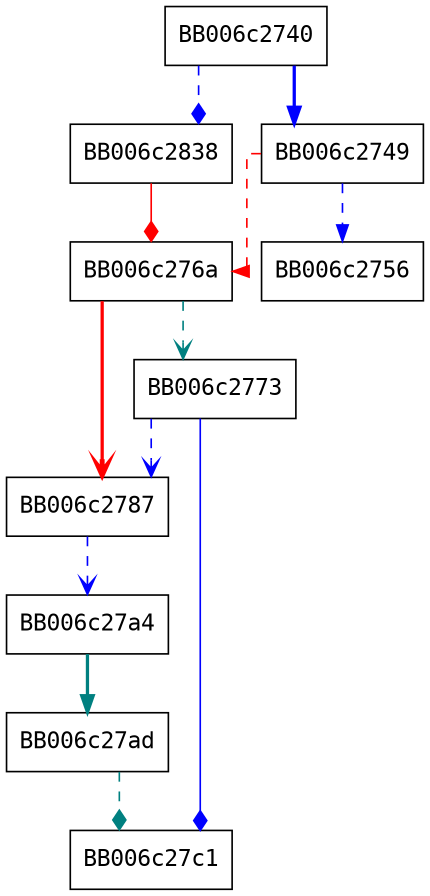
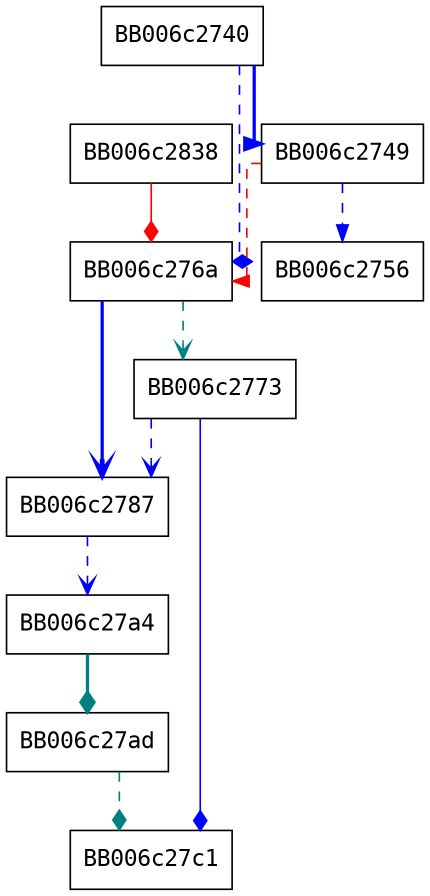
(199, 85) -> (239, 154)
(102, 381) -> (102, 381)
(87, 675) -> (87, 673)
